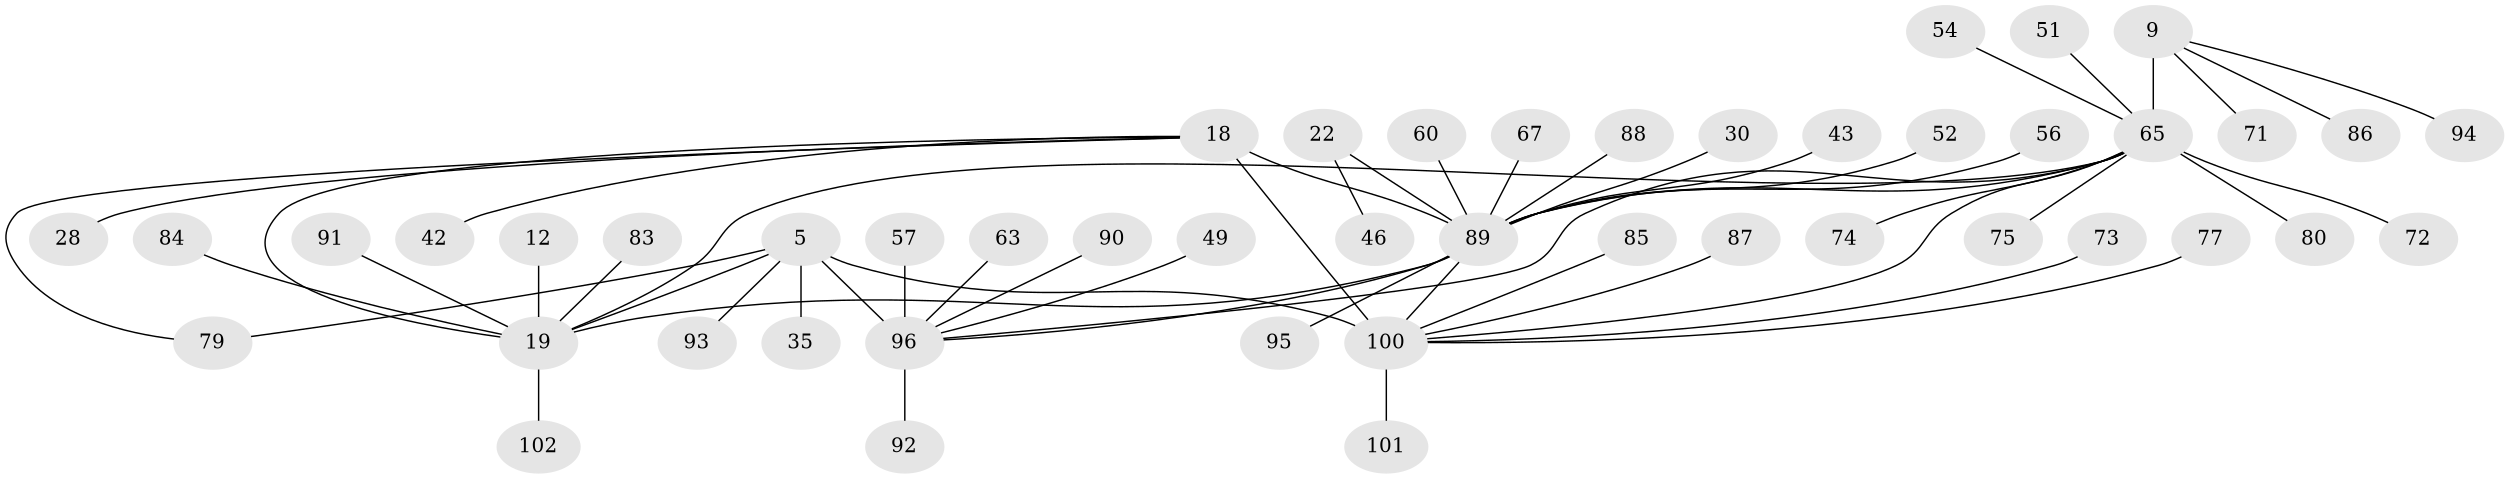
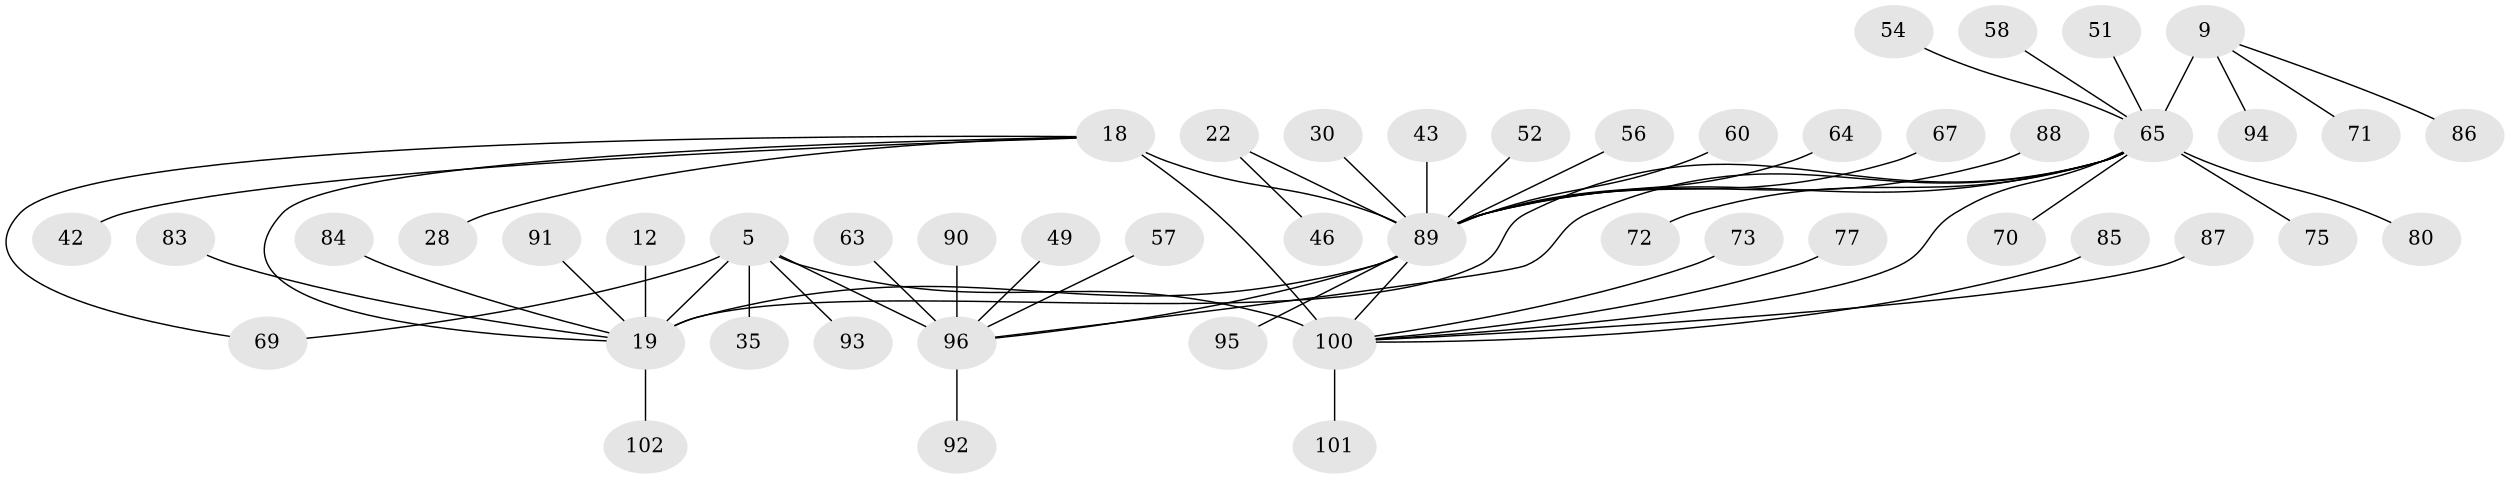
none -> (1998, 32)
none -> (1842, 136)
(1845, 239) -> (2007, 239)
(213, 343) -> (268, 343)
